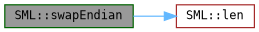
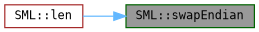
(149, 16) -> (98, 16)
